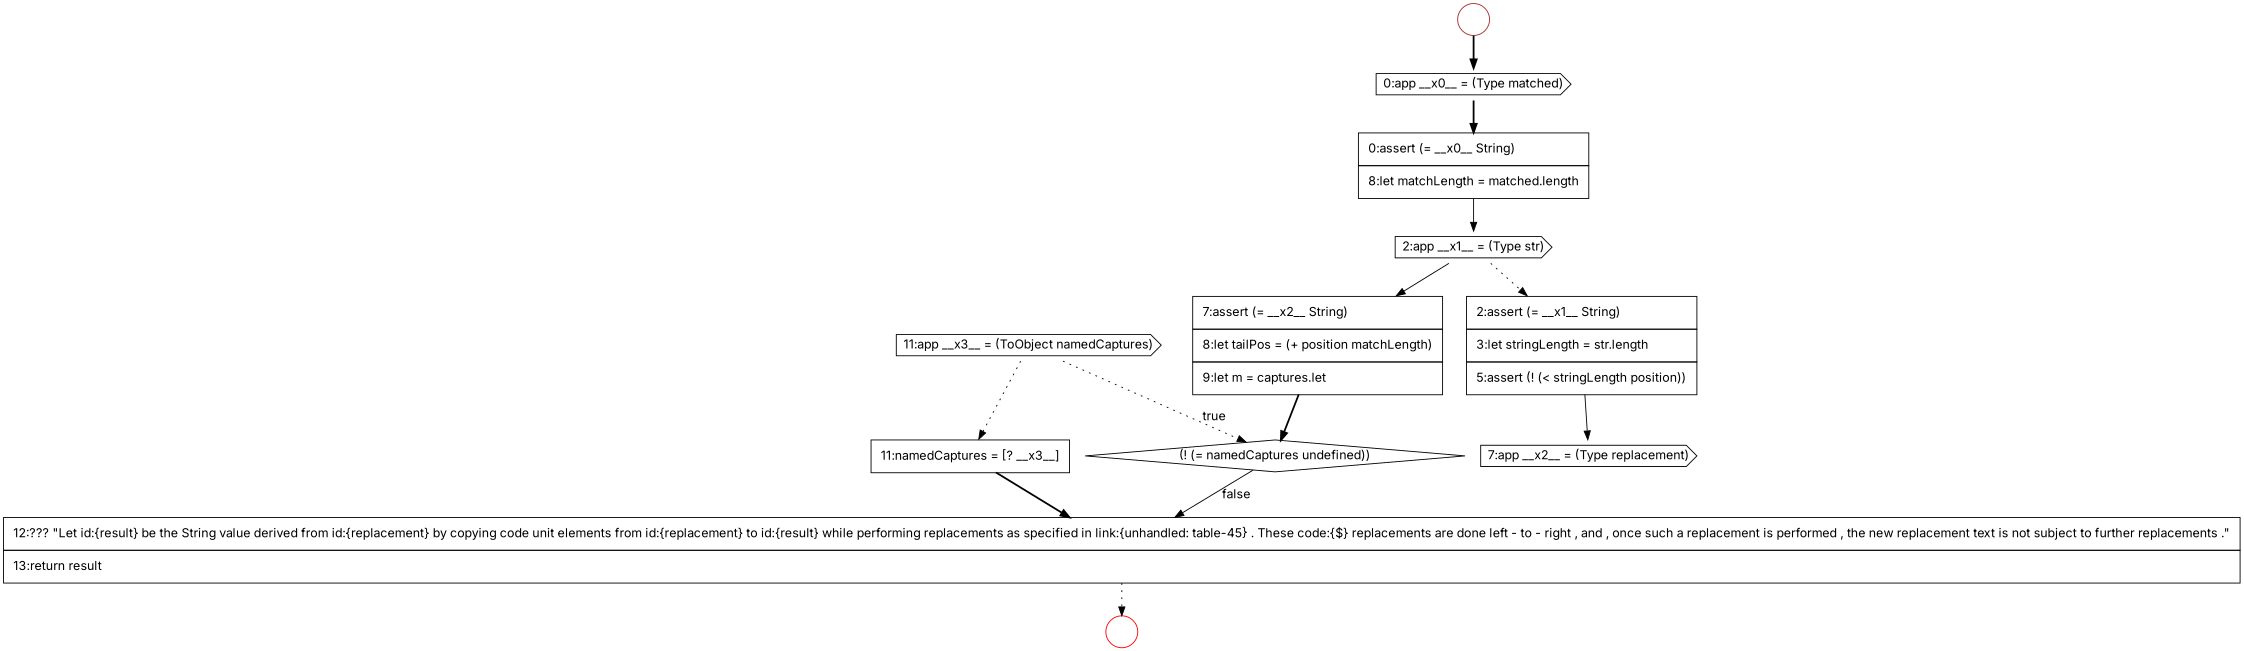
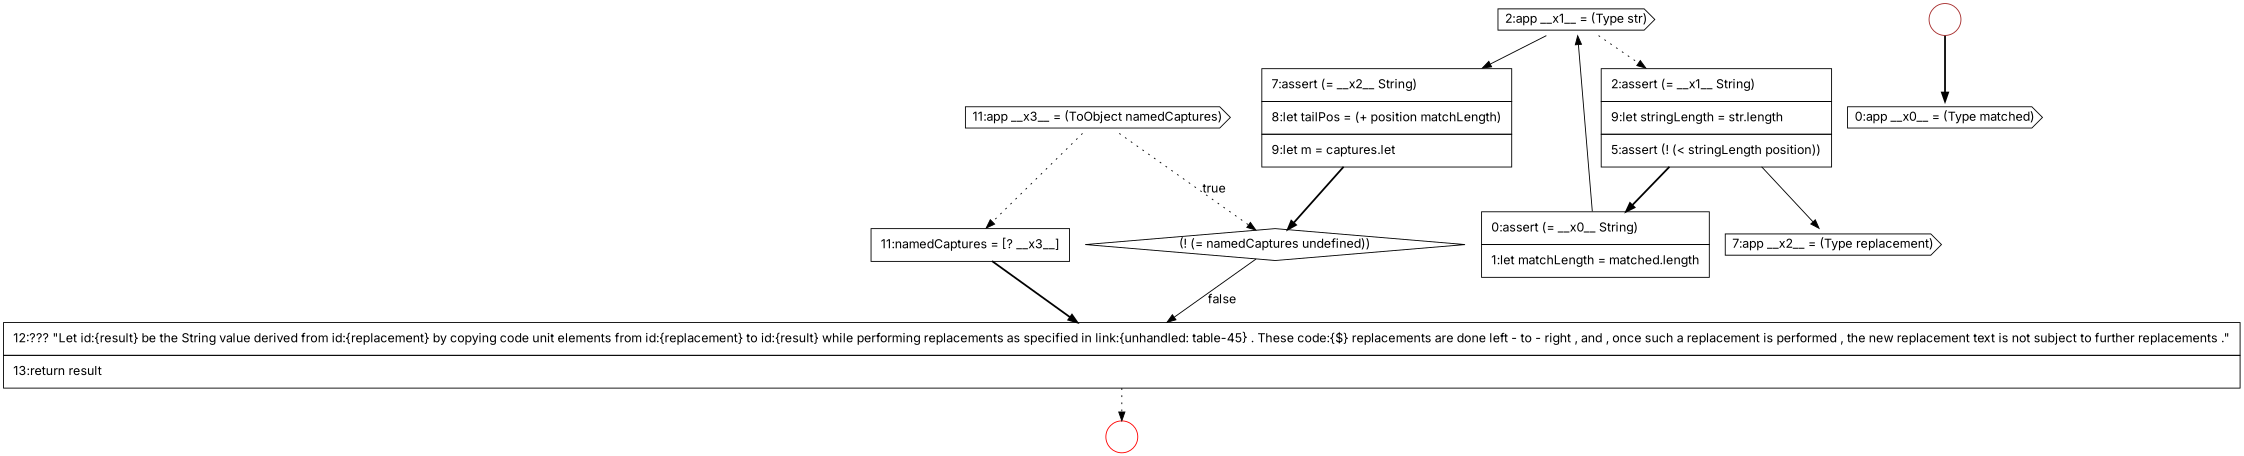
(1474, 112) -> (1651, 186)
(1474, 182) -> (1595, 261)
(1563, 345) -> (1697, 117)
